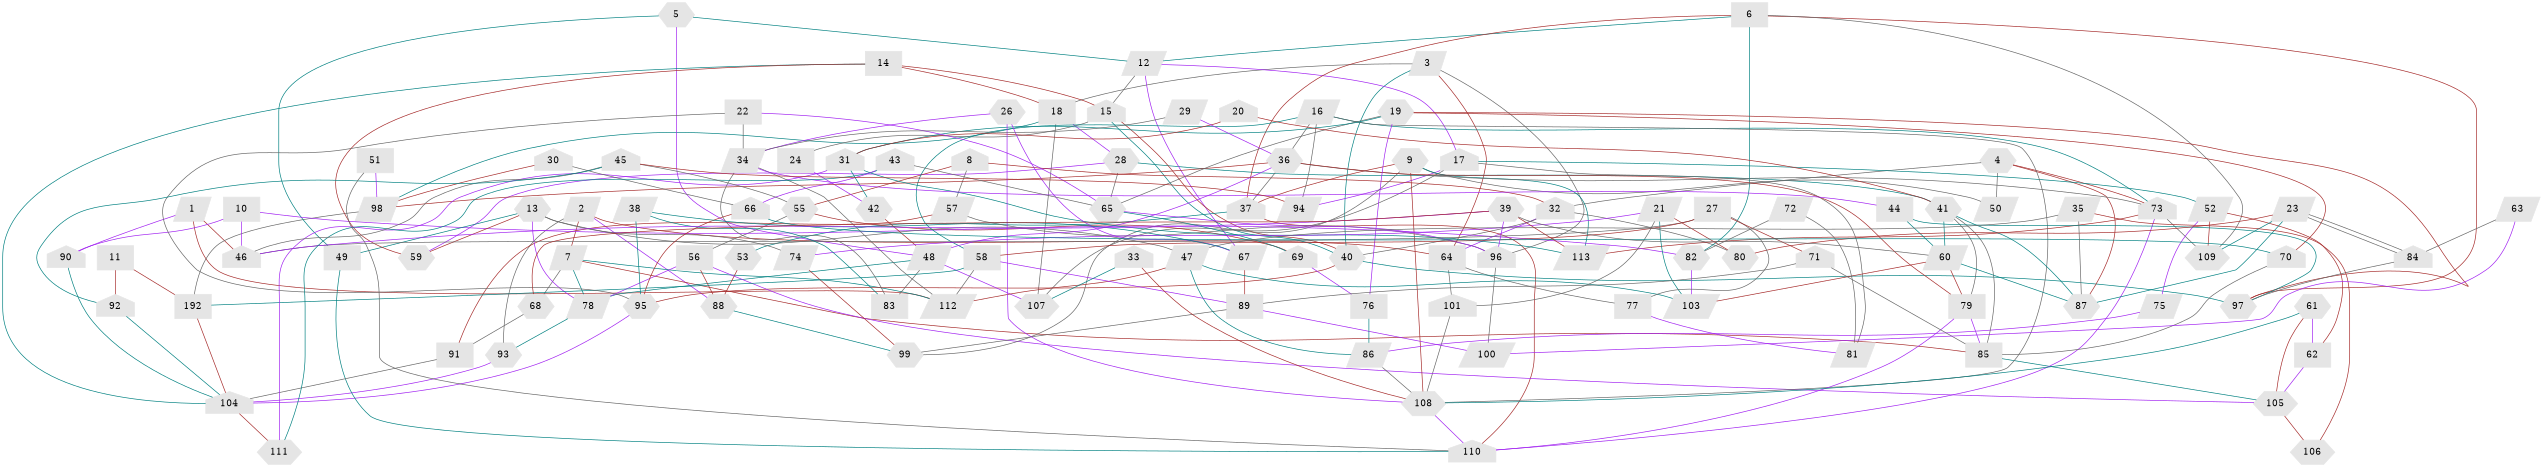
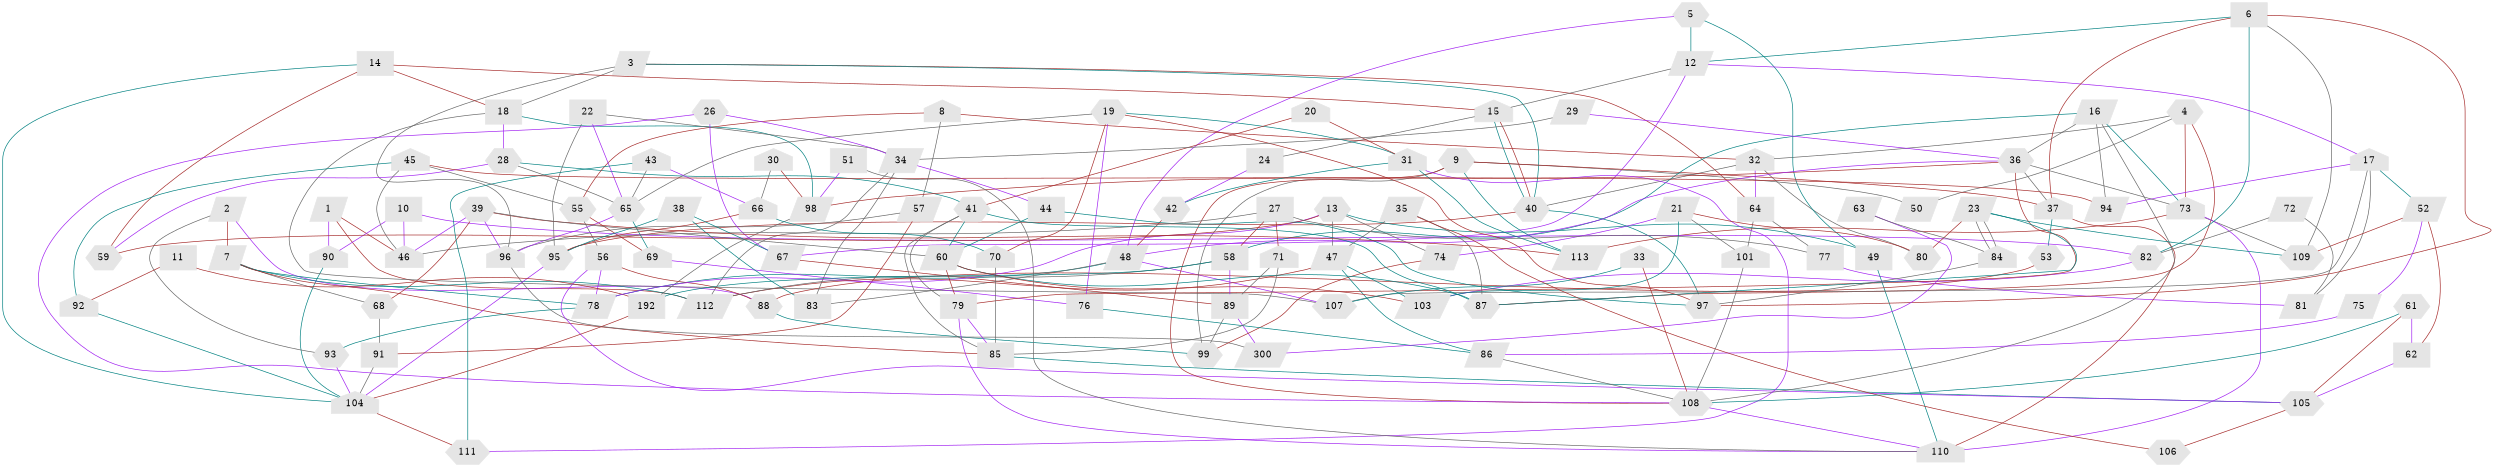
(1011, 242) -> none
(1487, 355) -> (1263, 355)
